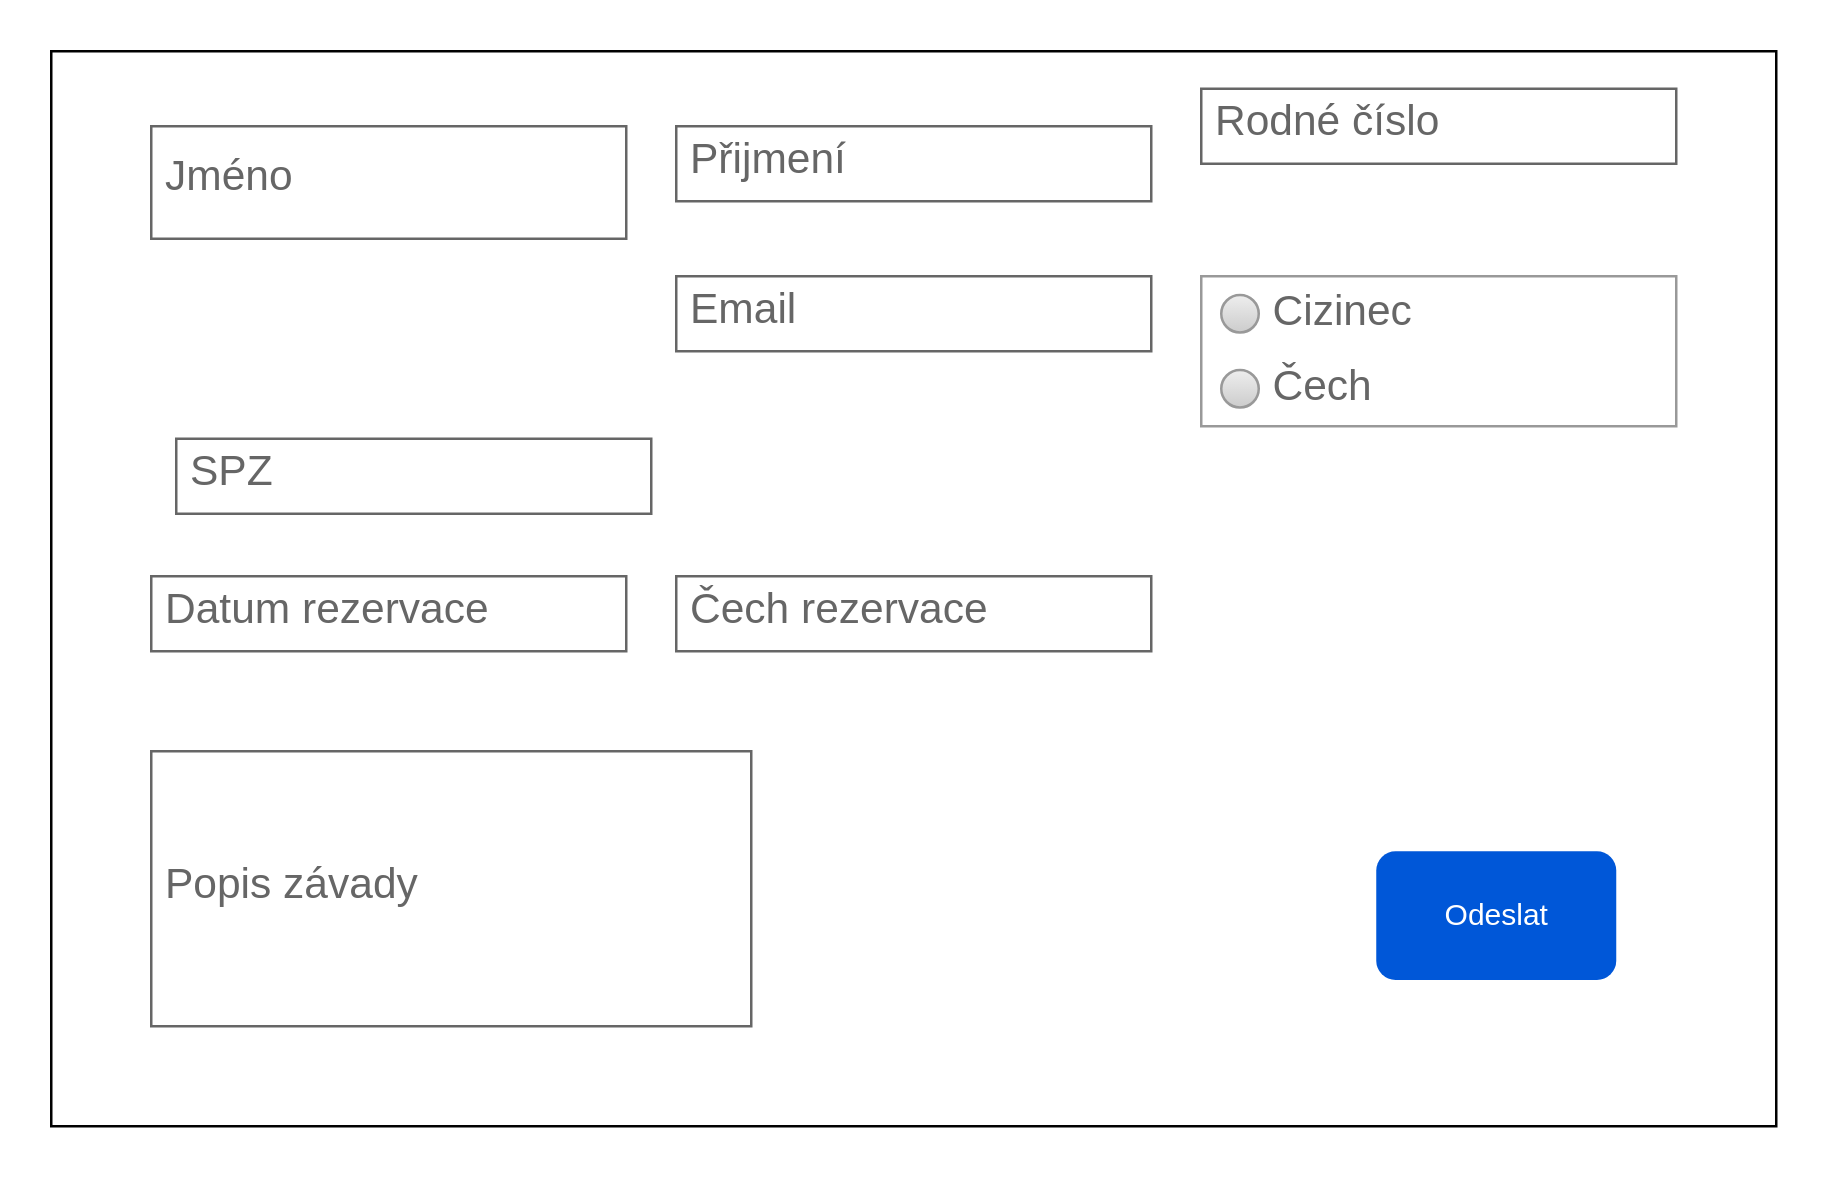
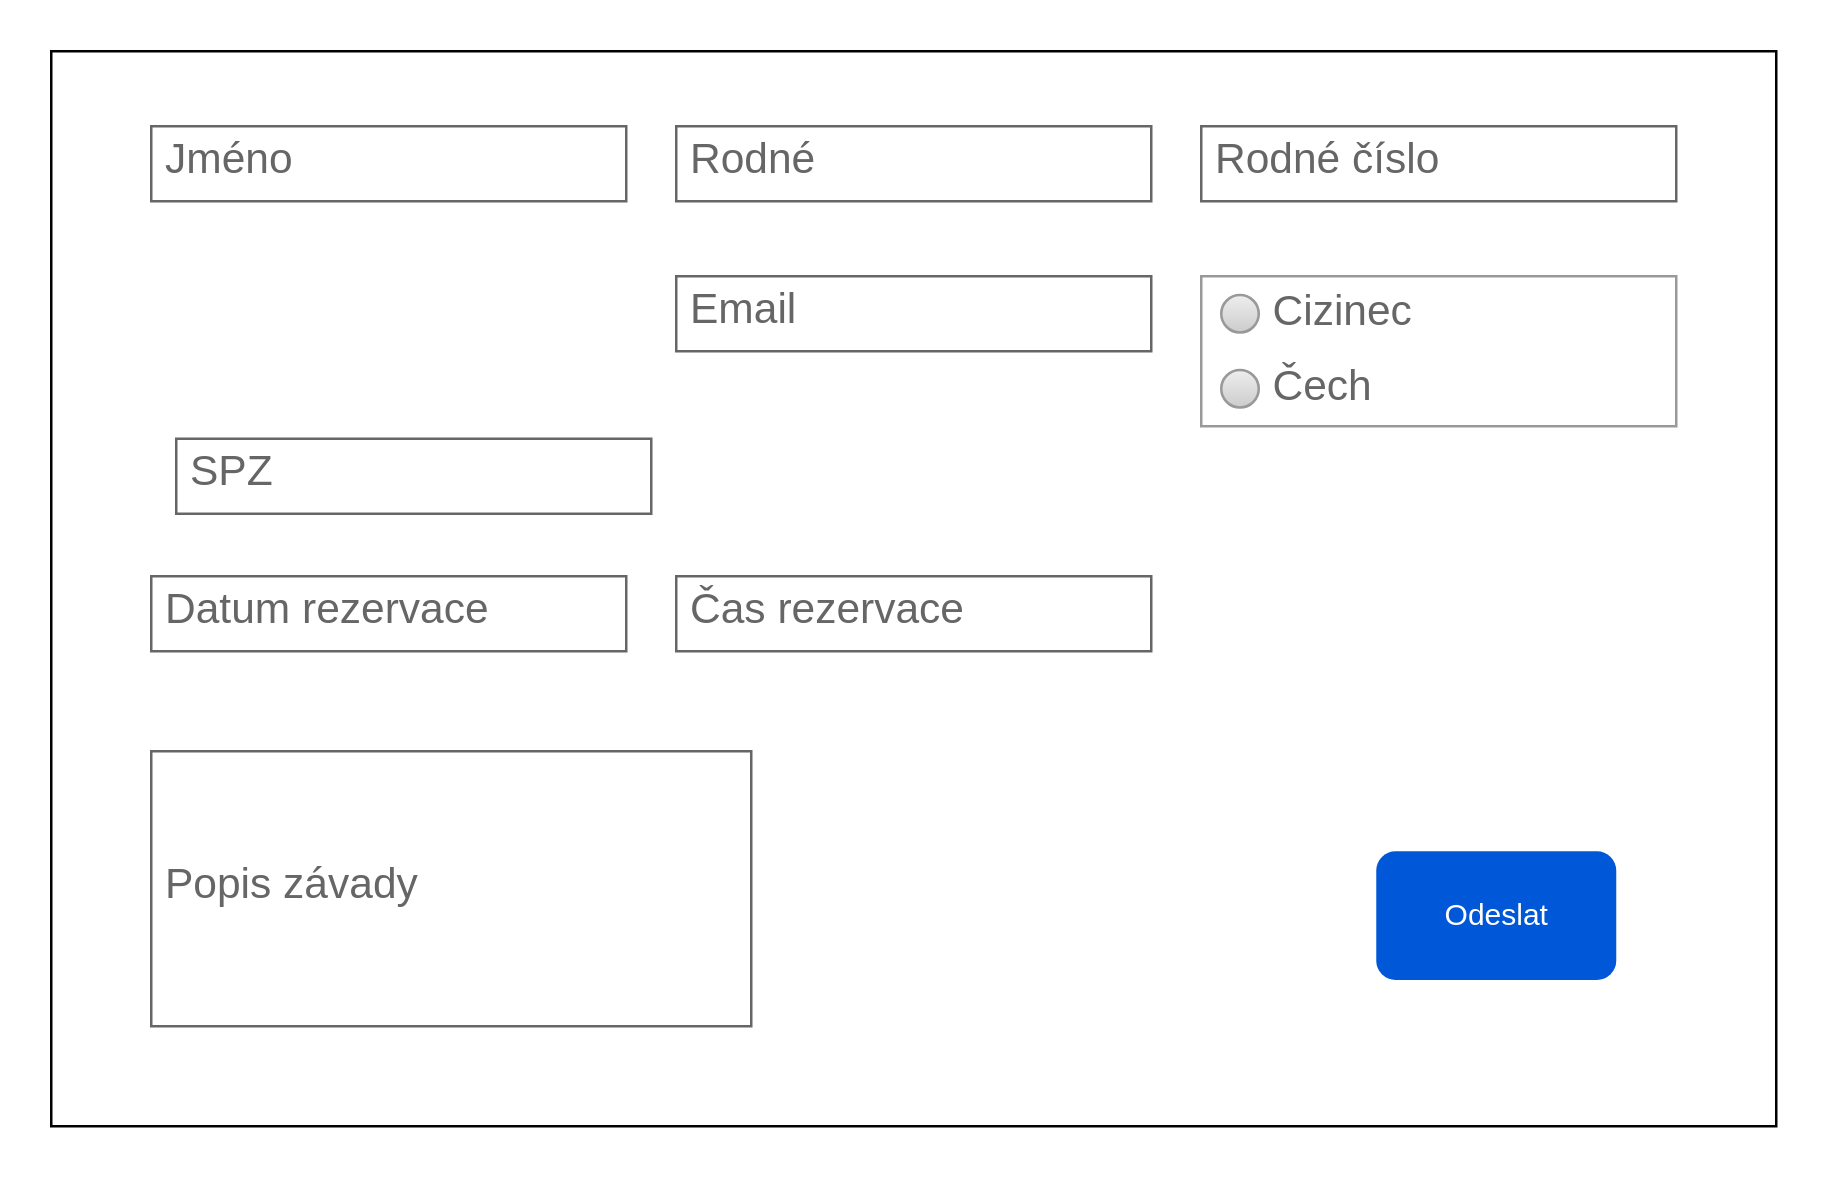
(1439, 126) -> (1439, 164)
(781, 161) -> (751, 161)
(389, 183) -> (389, 164)
(852, 611) -> (840, 611)
